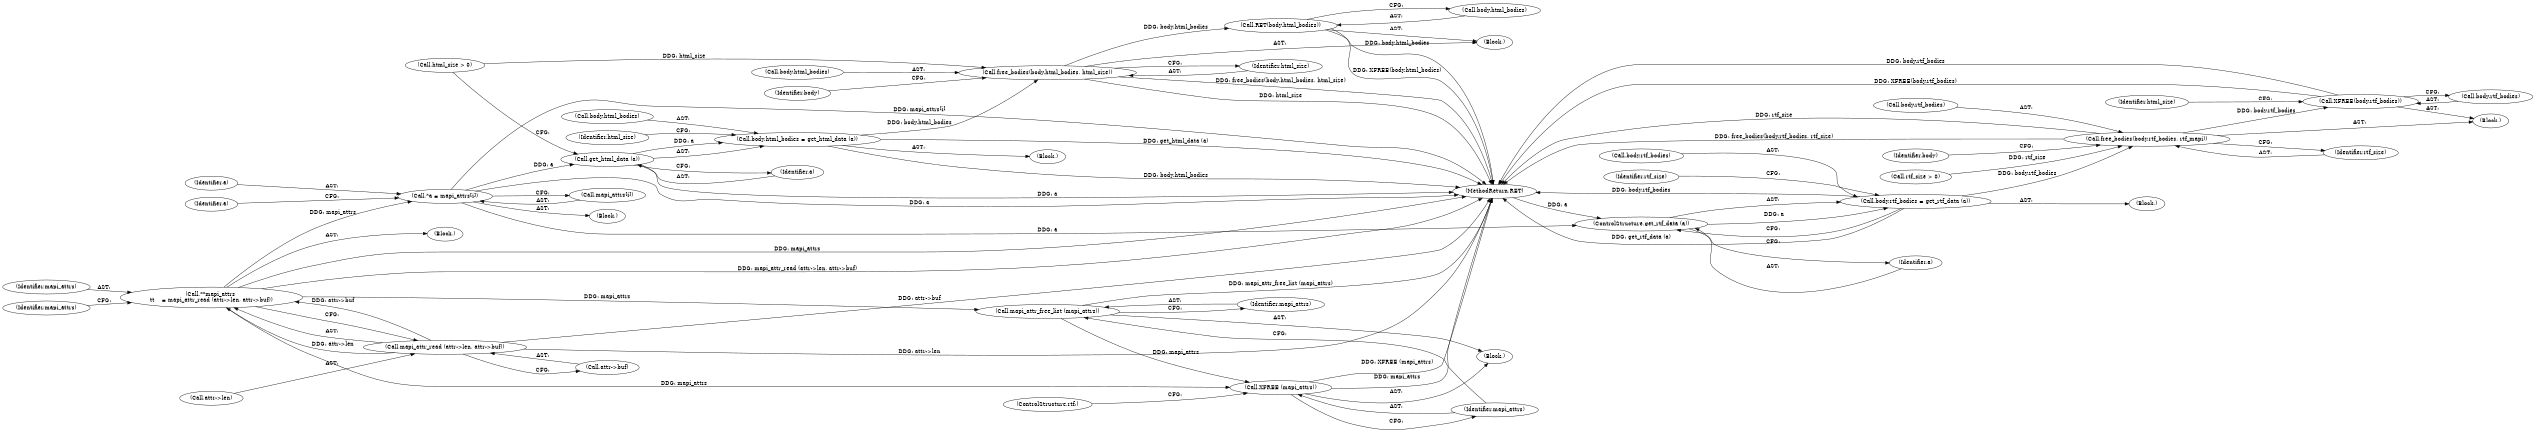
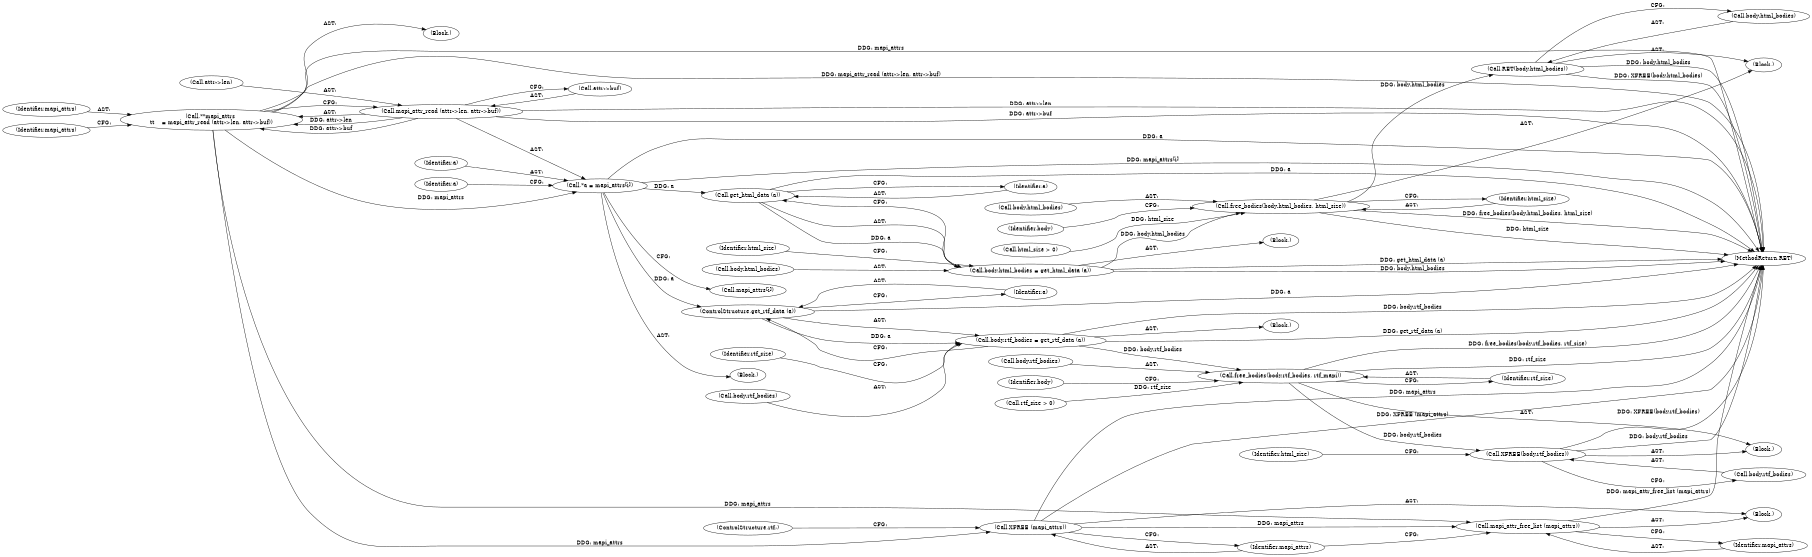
(510, 118) -> (893, 207)
(532, 204) -> (519, 148)
(1555, 210) -> (1275, 298)
(1150, 358) -> (1267, 527)
